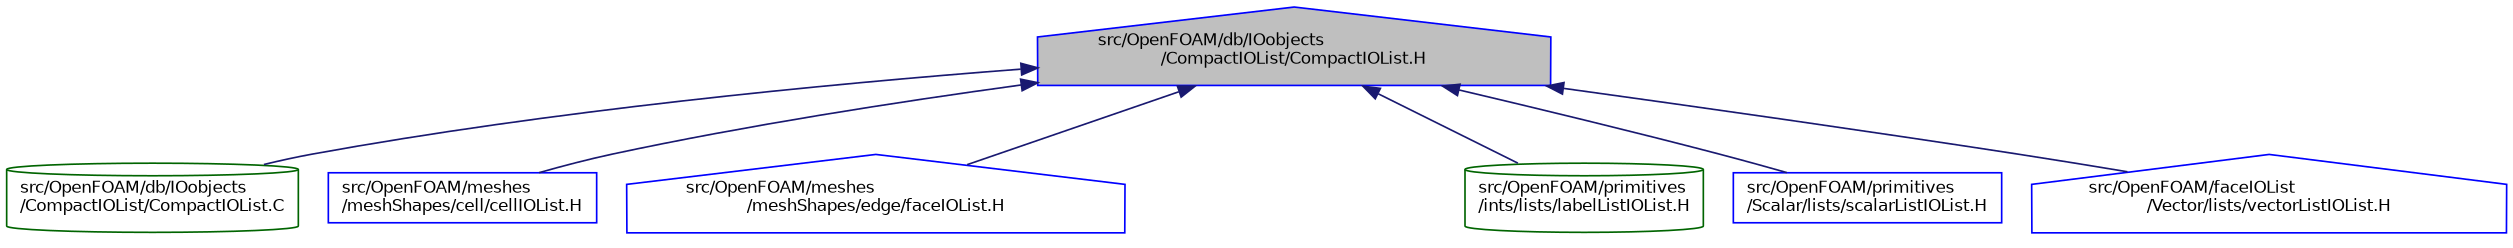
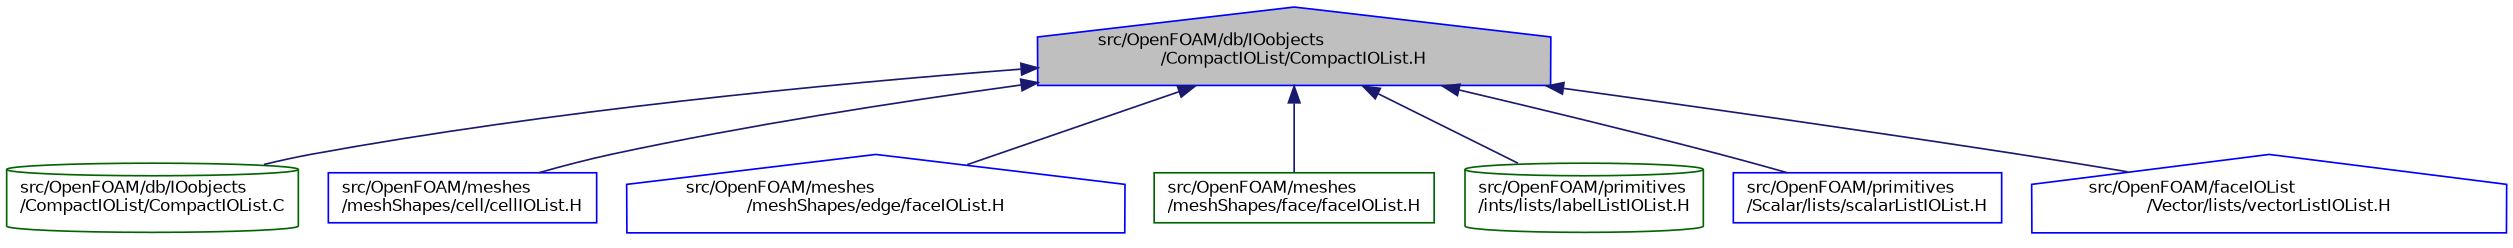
none -> (1294, 198)
